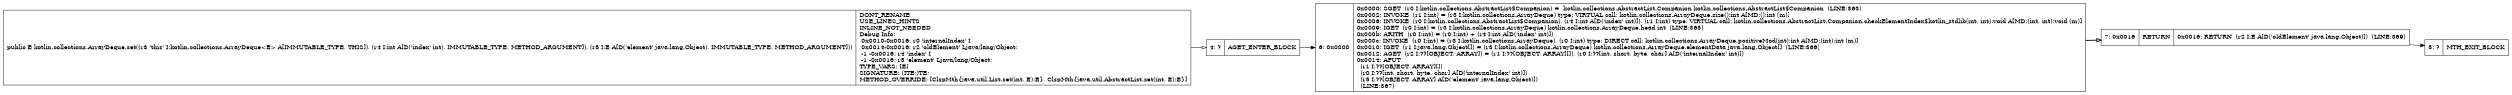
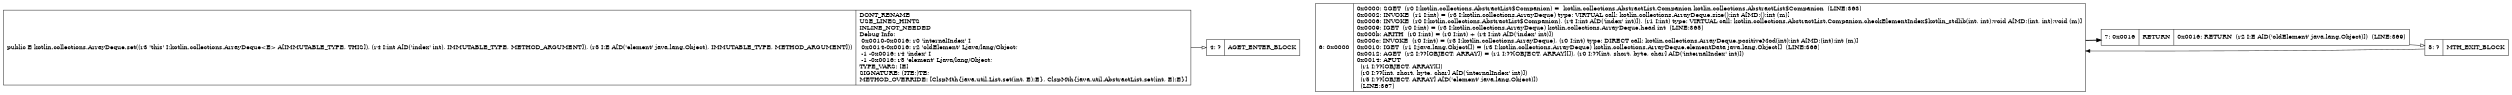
(2091, 40) -> (2091, 40)
(2415, 45) -> (2415, 45)
(1305, 48) -> (2257, 51)
